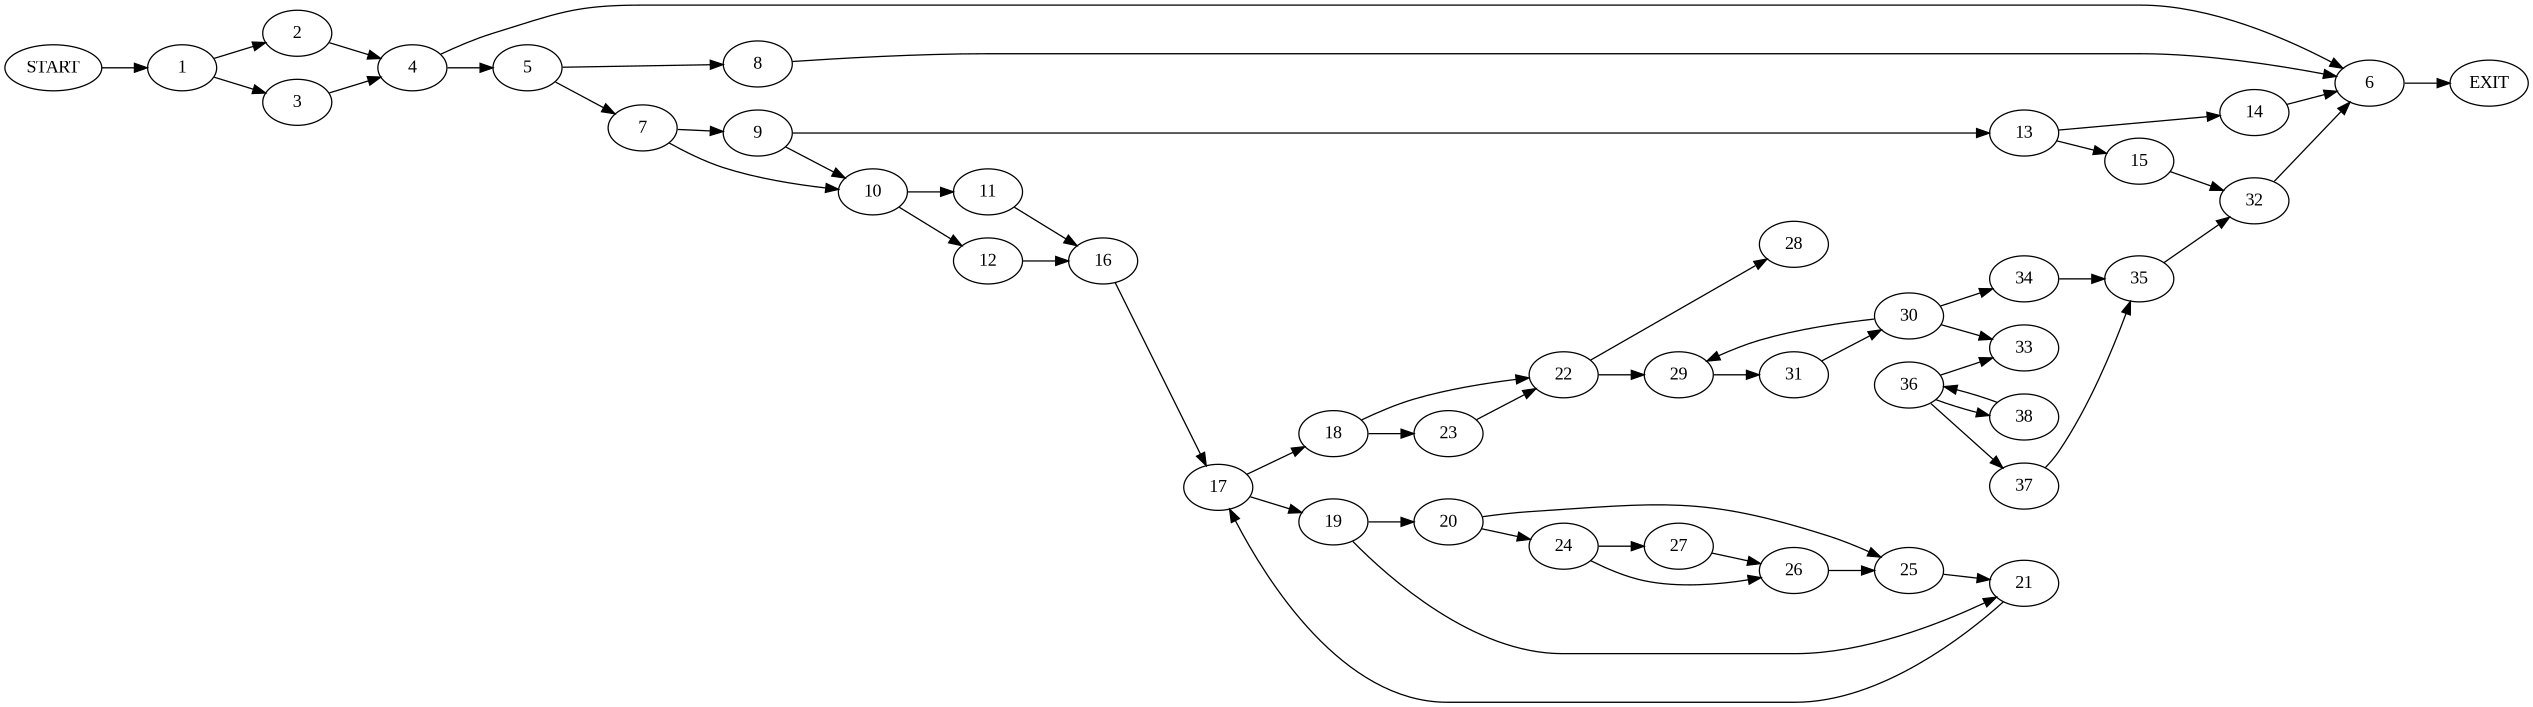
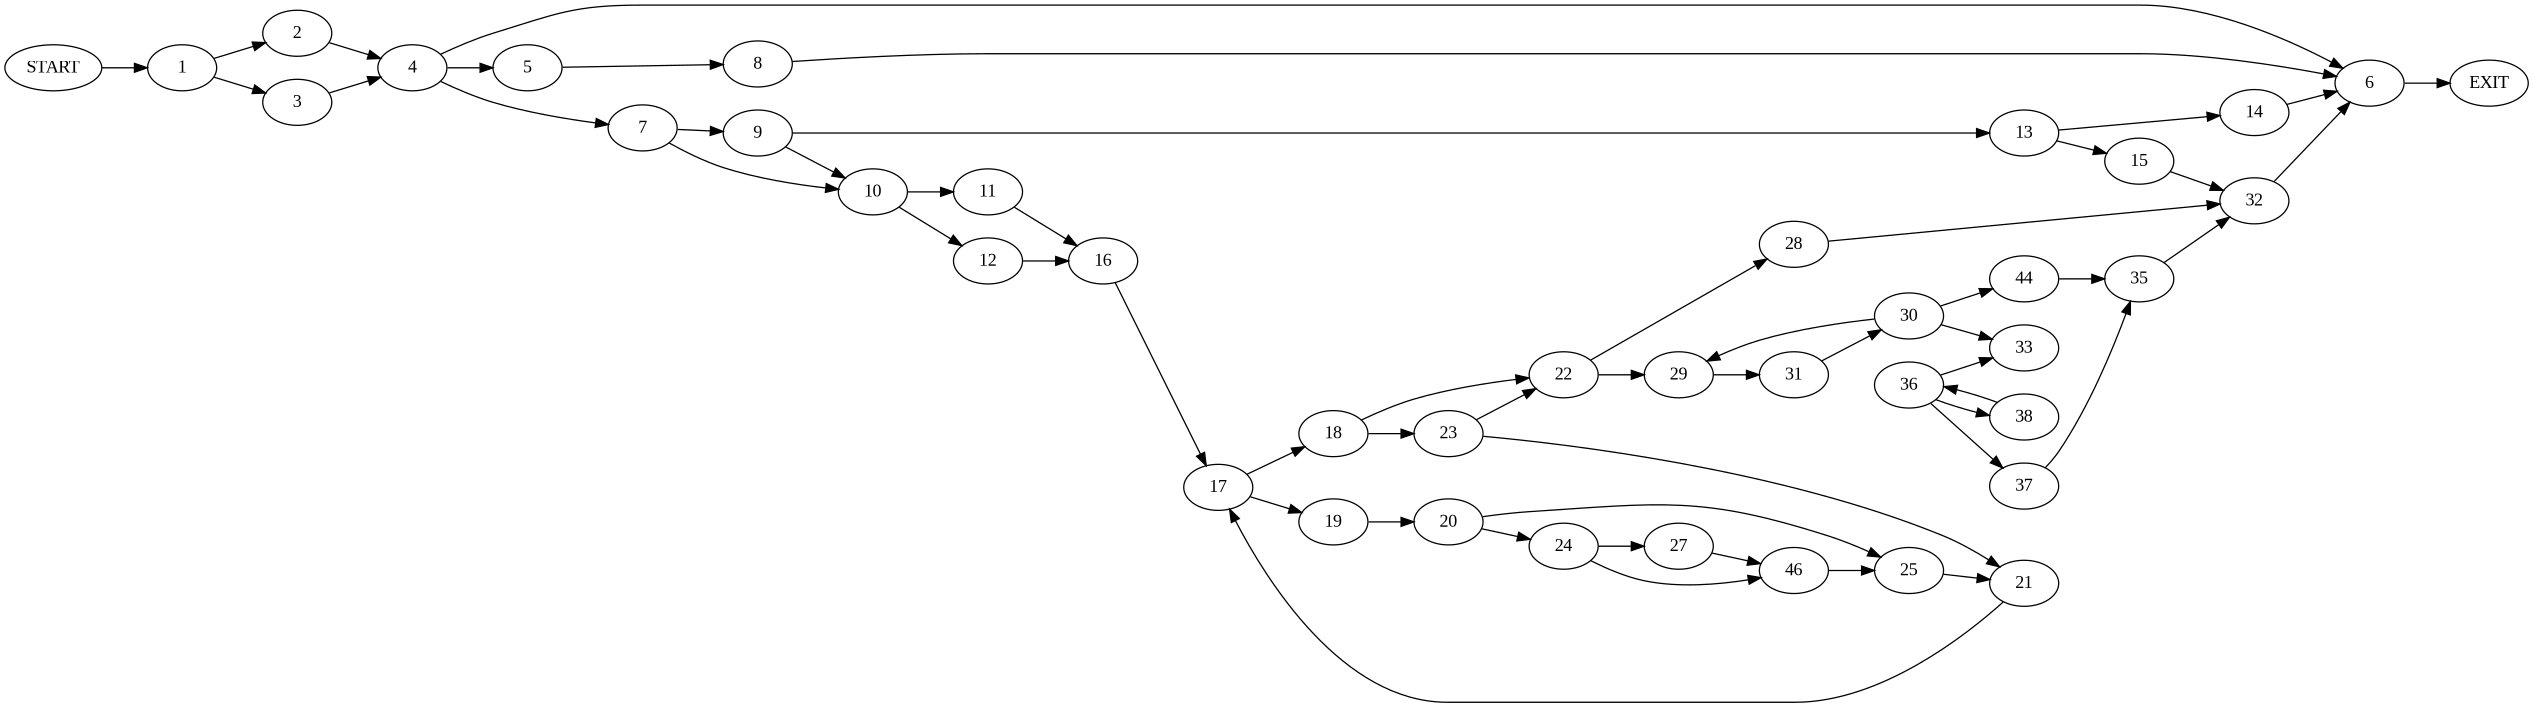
(579, 95) -> (516, 109)
none -> (2018, 223)
(2024, 279) -> (2024, 279)
(1794, 571) -> (1794, 571)
(1656, 654) -> (1742, 476)
